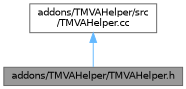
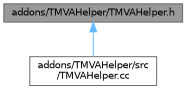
(93, 55) -> (93, 44)
